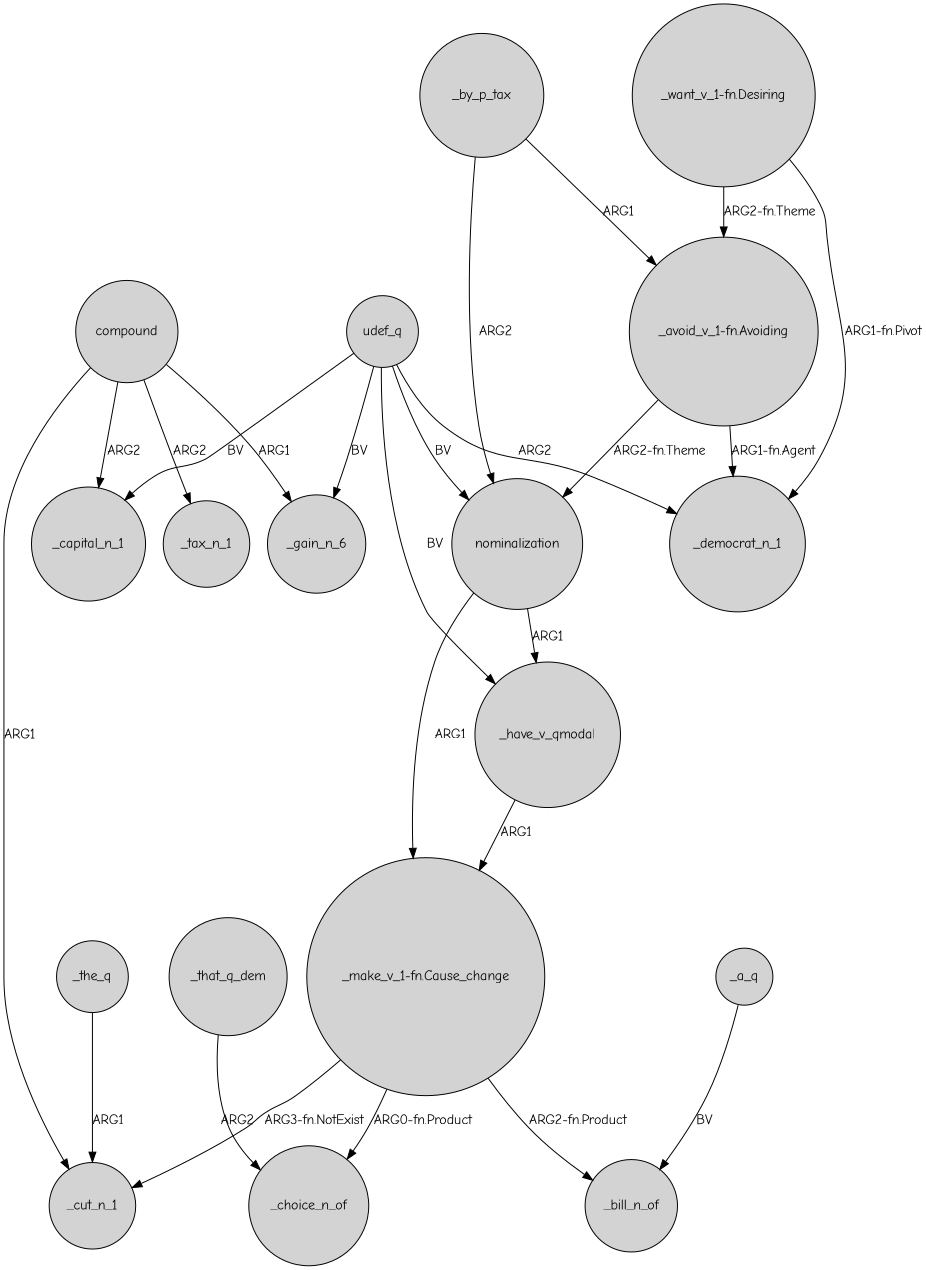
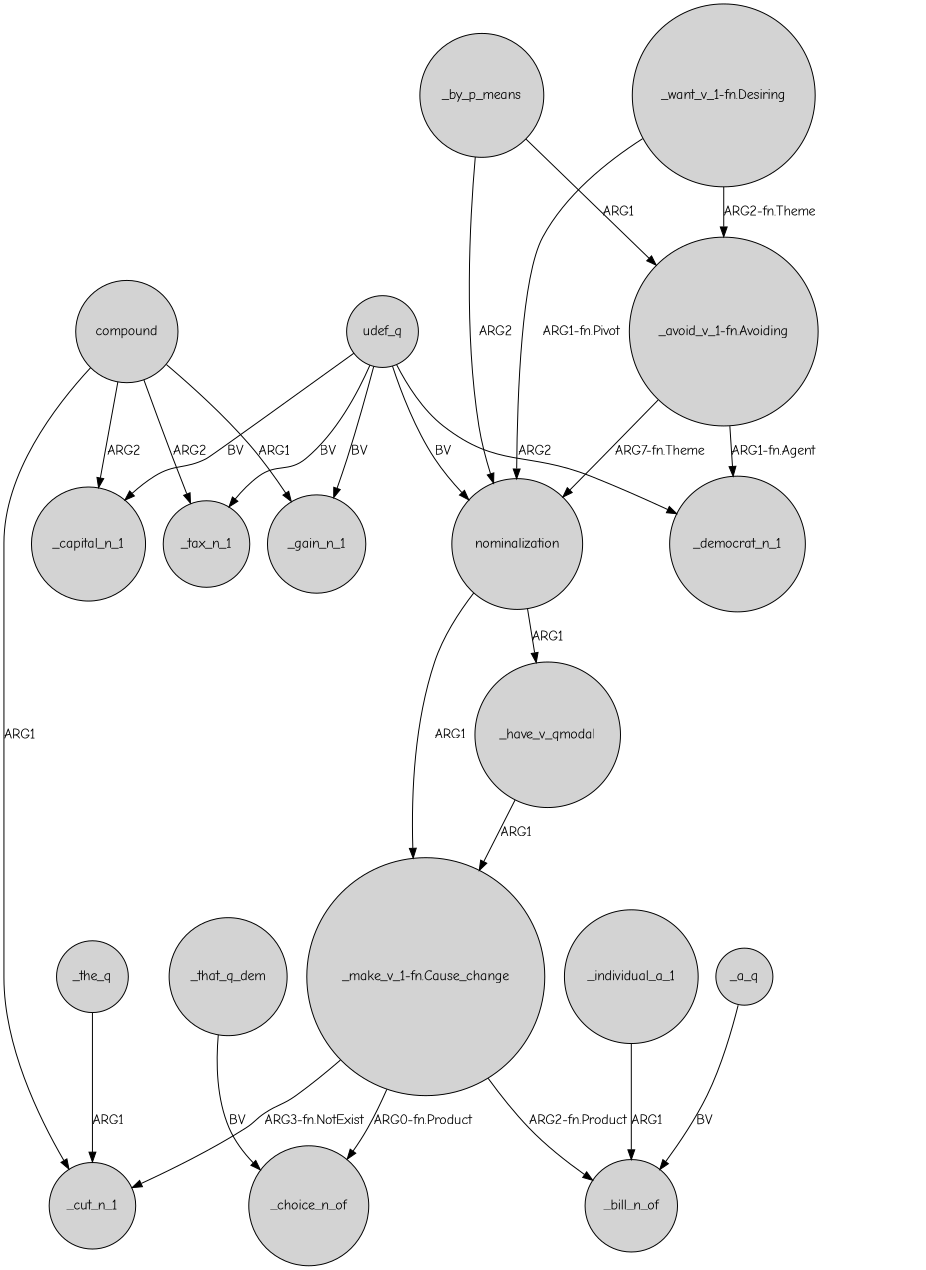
(482, 95) -> (482, 95)
(841, 326) -> (530, 281)
(660, 451) -> (660, 451)
(400, 536) -> (317, 448)
(317, 544) -> (317, 544)
none -> (631, 977)
(237, 1121) -> (237, 1121)
